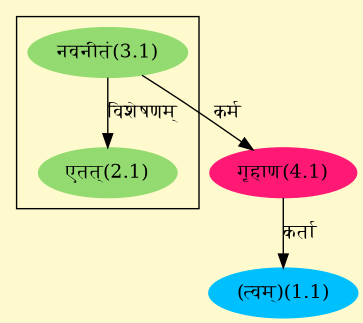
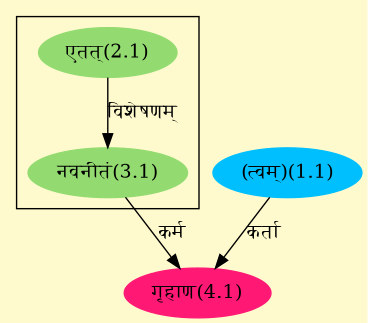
(108, 106) -> (108, 106)
(283, 226) -> (247, 227)
